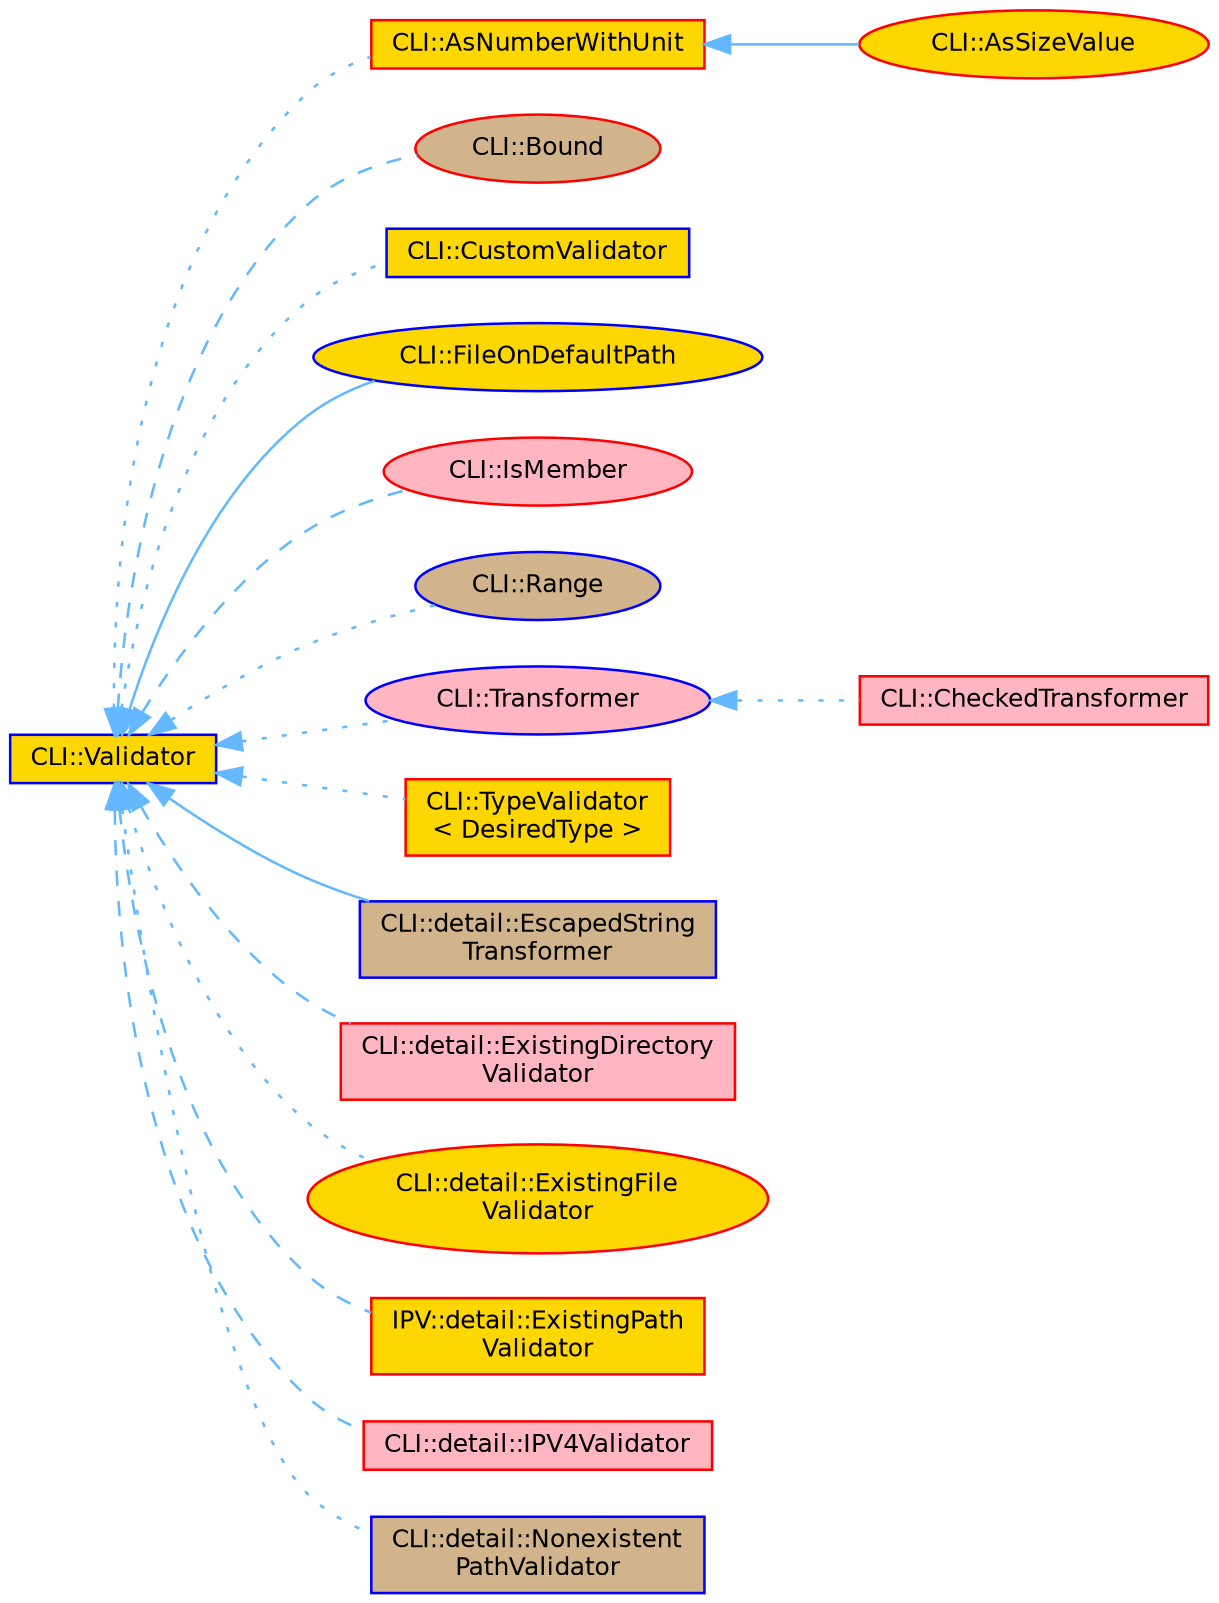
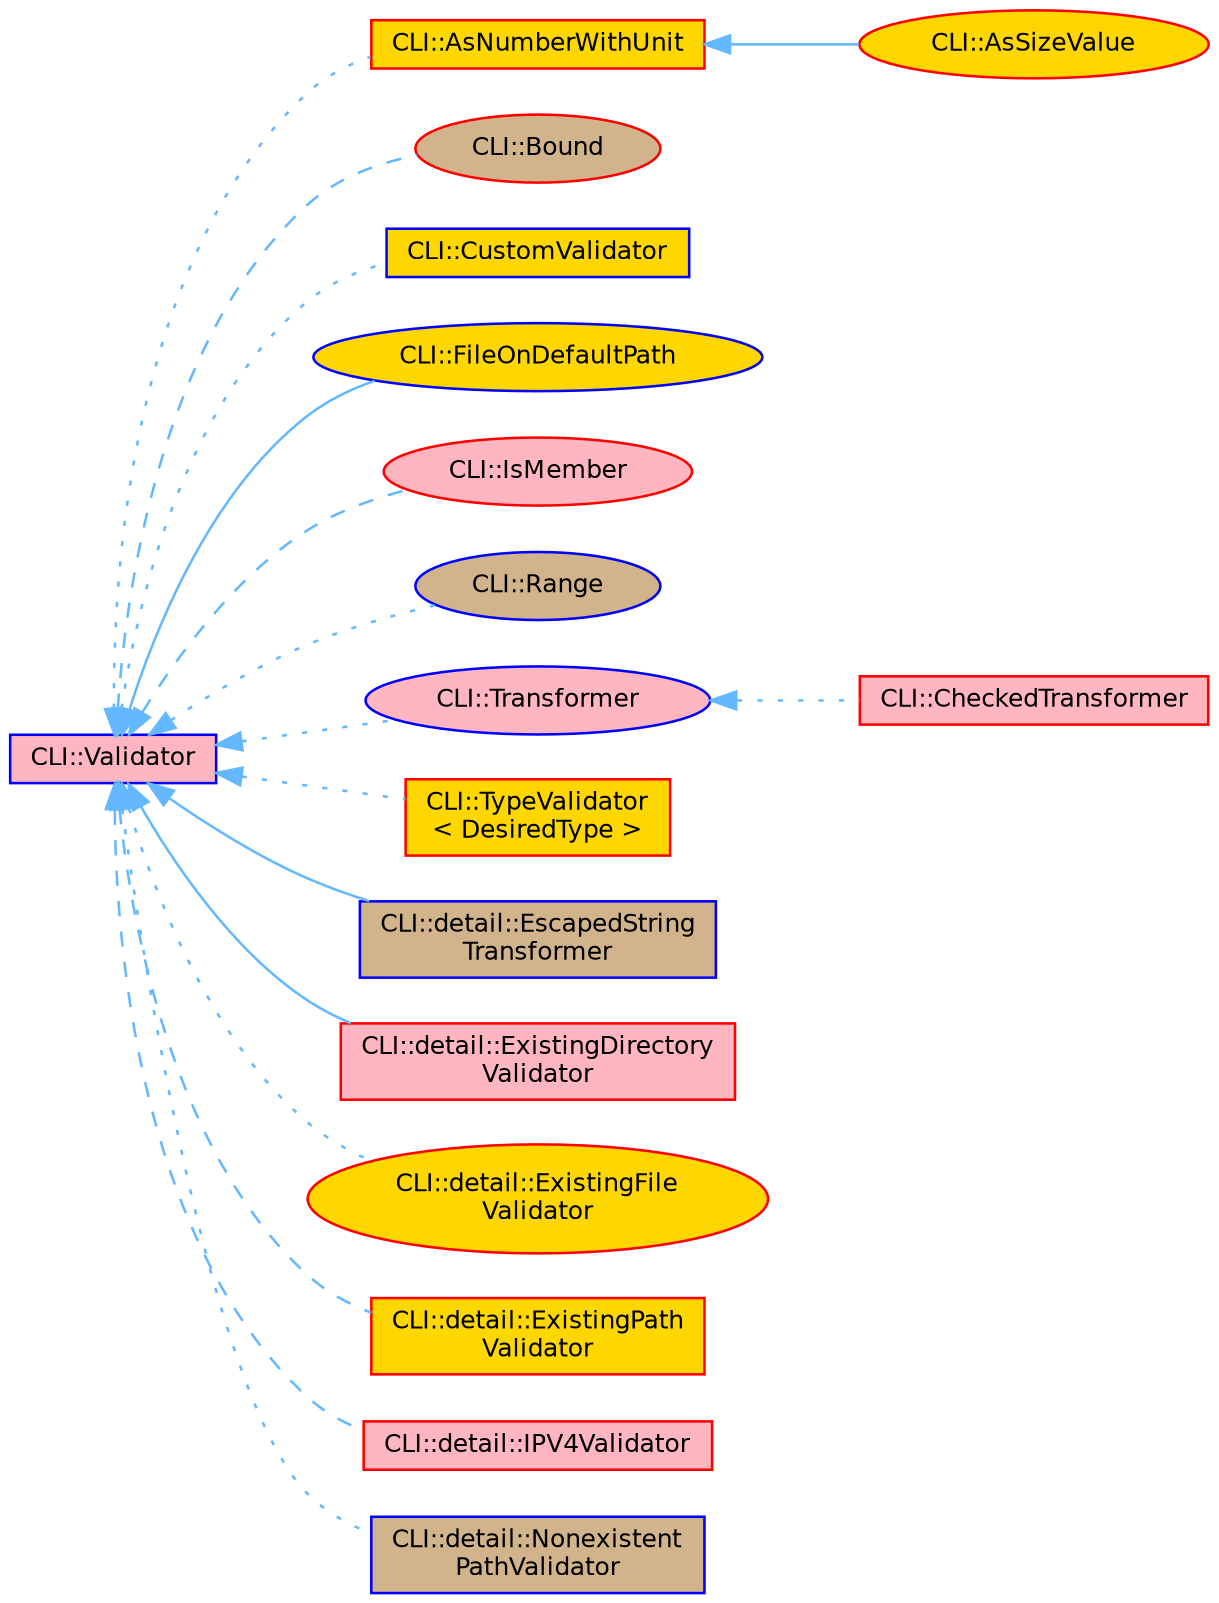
(113, 759) -> (113, 759)
(230, 931) -> (230, 931)
(538, 1336) -> (538, 1336)
